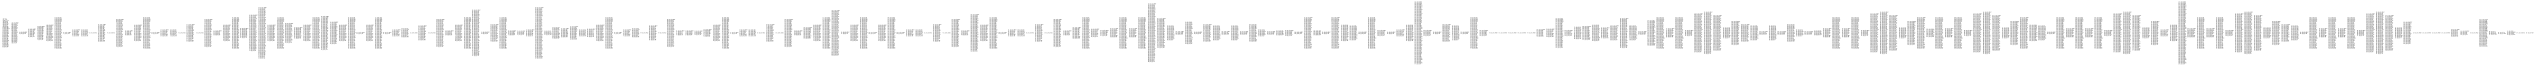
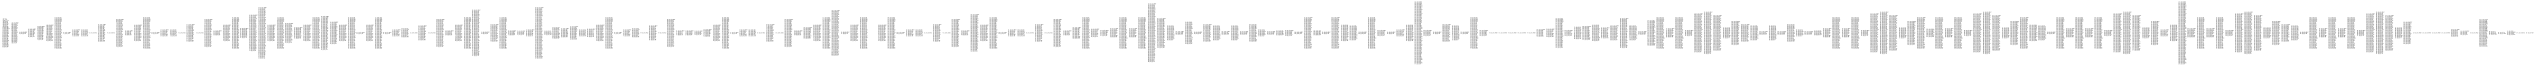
(873, 33) -> none
